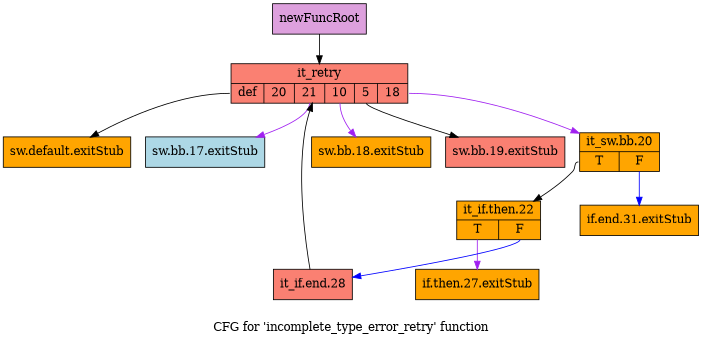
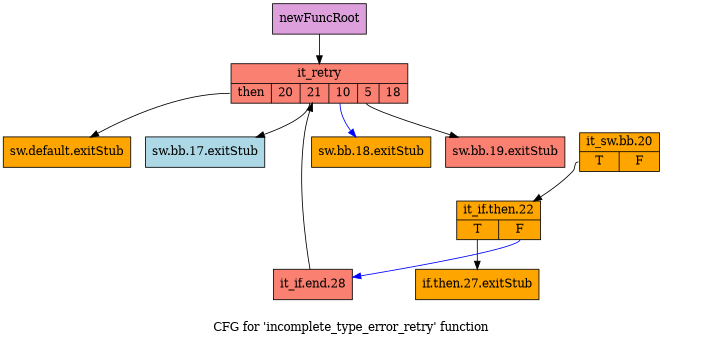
(247, 93) -> (251, 93)
(492, 105) -> none
(343, 118) -> (343, 118)
(290, 123) -> (290, 123)
(639, 220) -> none
(477, 248) -> (477, 248)
